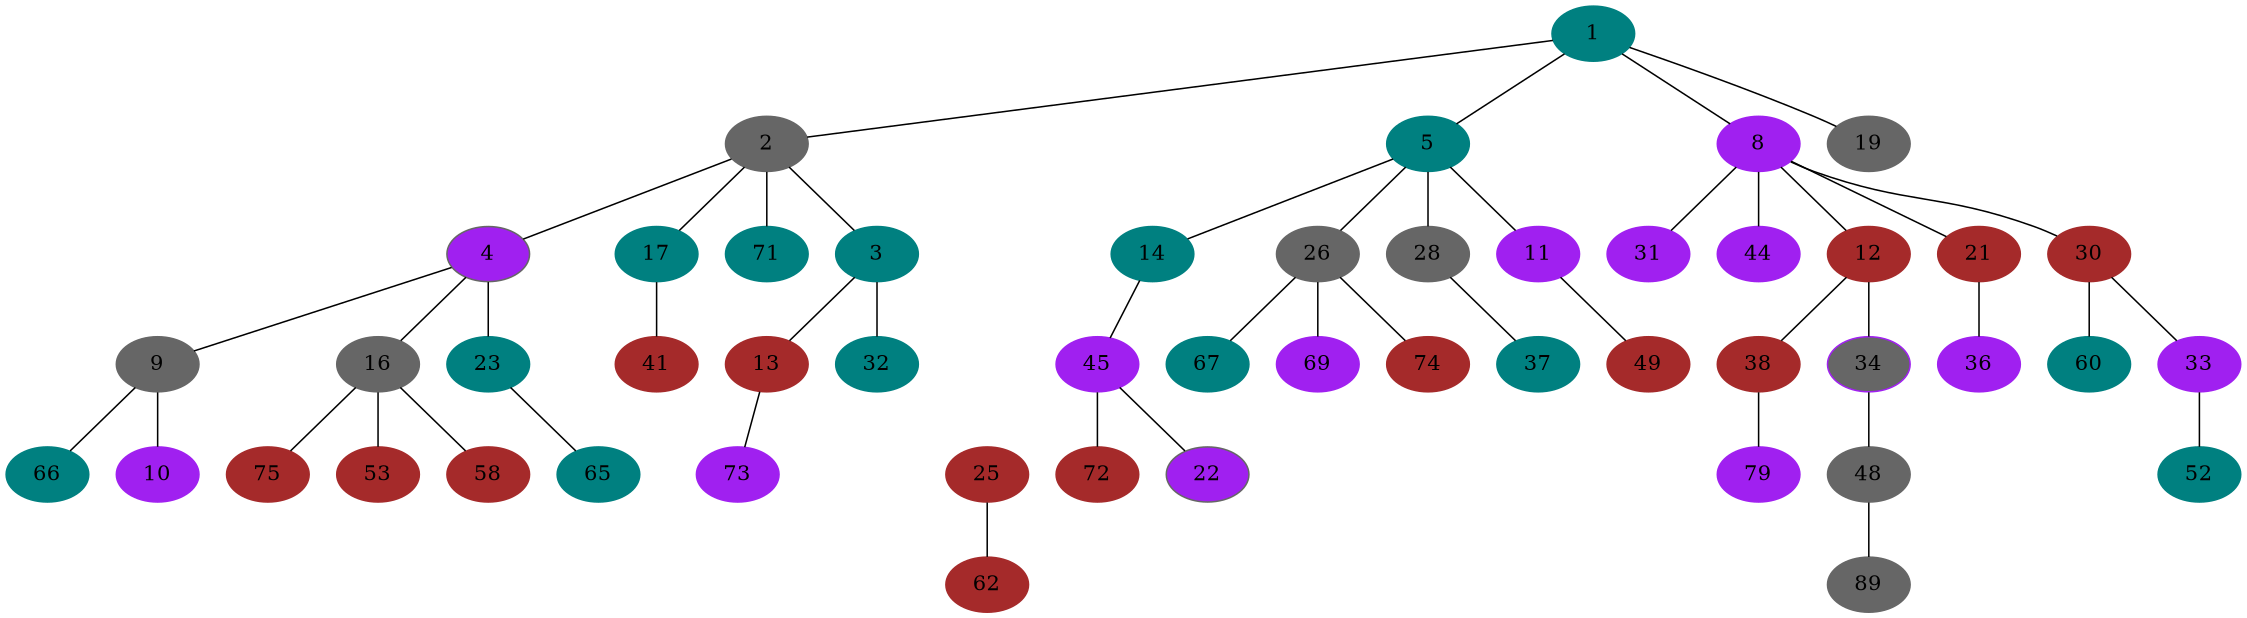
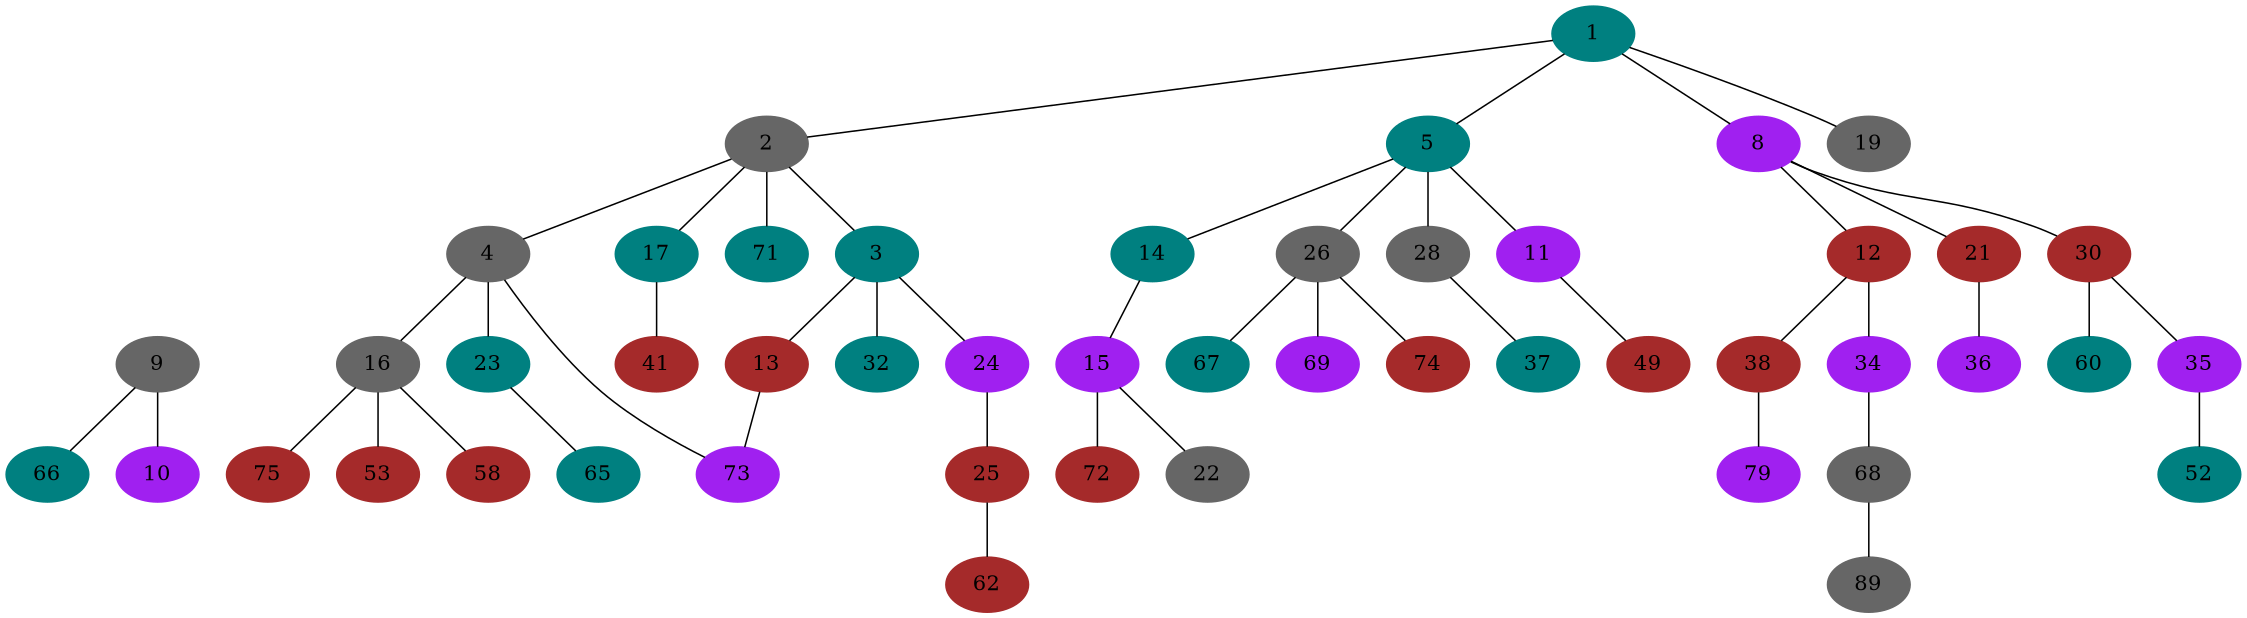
(488, 254) -> (488, 254)
(1648, 254) -> none
(1759, 254) -> none
(323, 309) -> (592, 383)
none -> (987, 364)
(1097, 364) -> (1097, 364)
(1869, 364) -> (1869, 364)
(2199, 364) -> (2199, 364)
(1208, 474) -> (1208, 474)
(1869, 474) -> (1869, 474)
